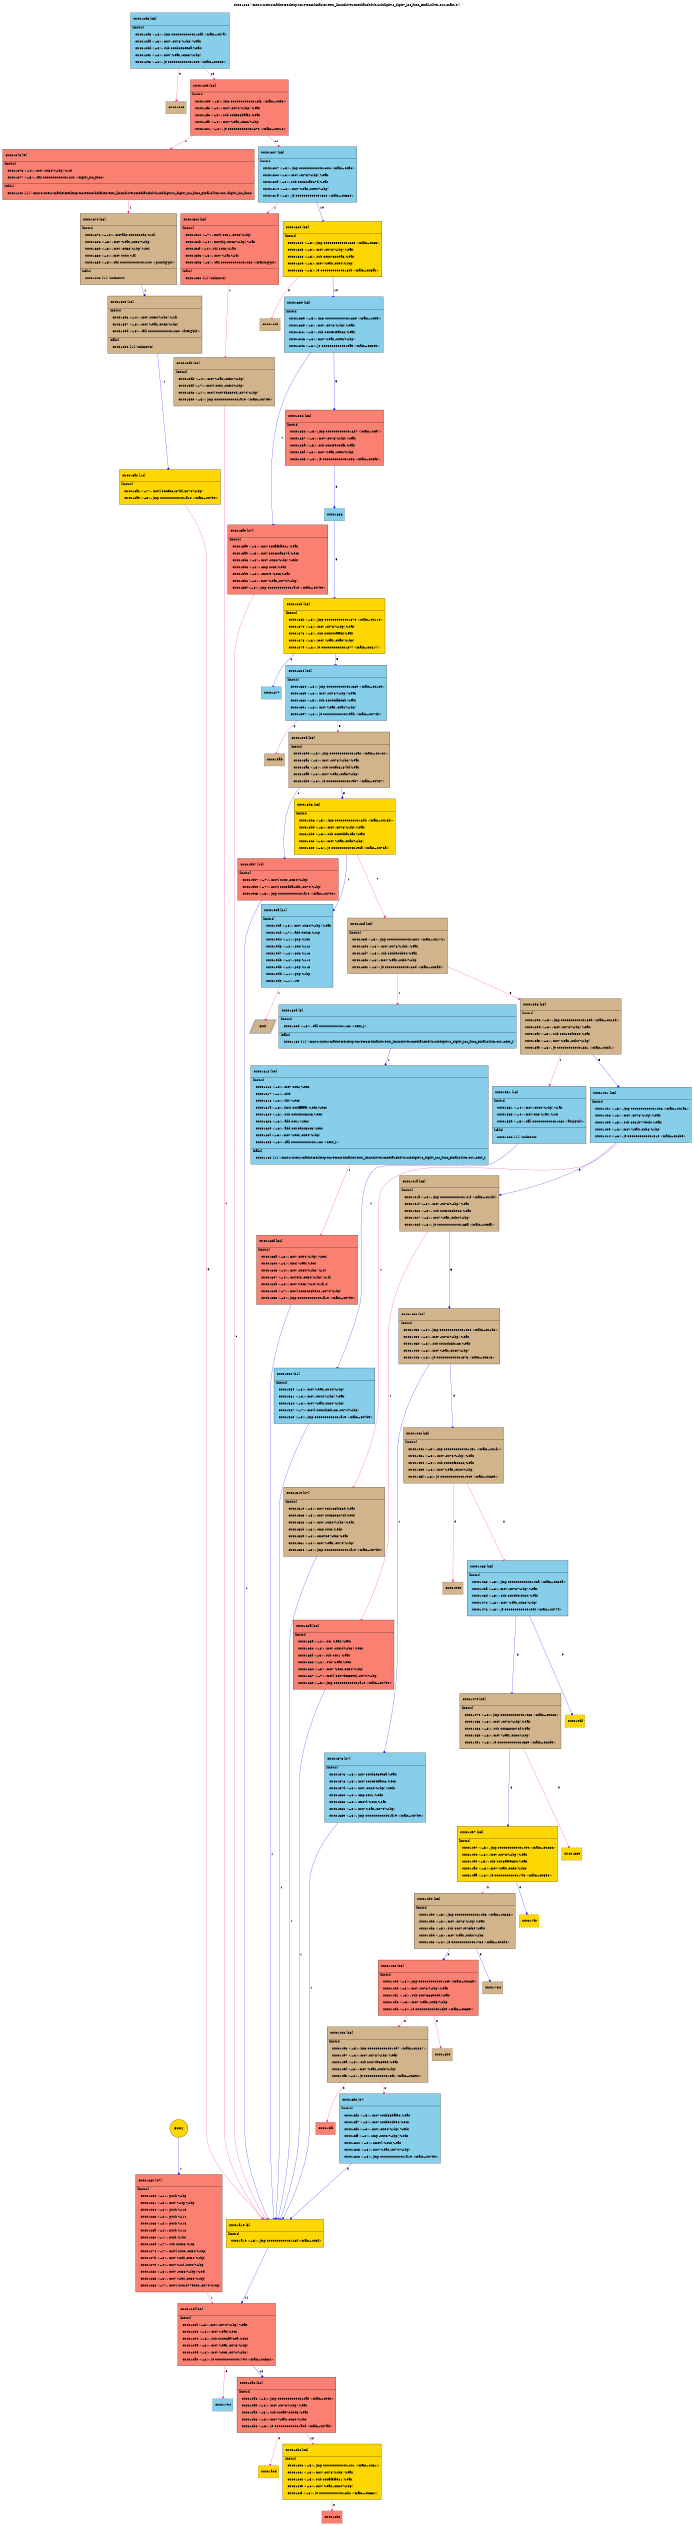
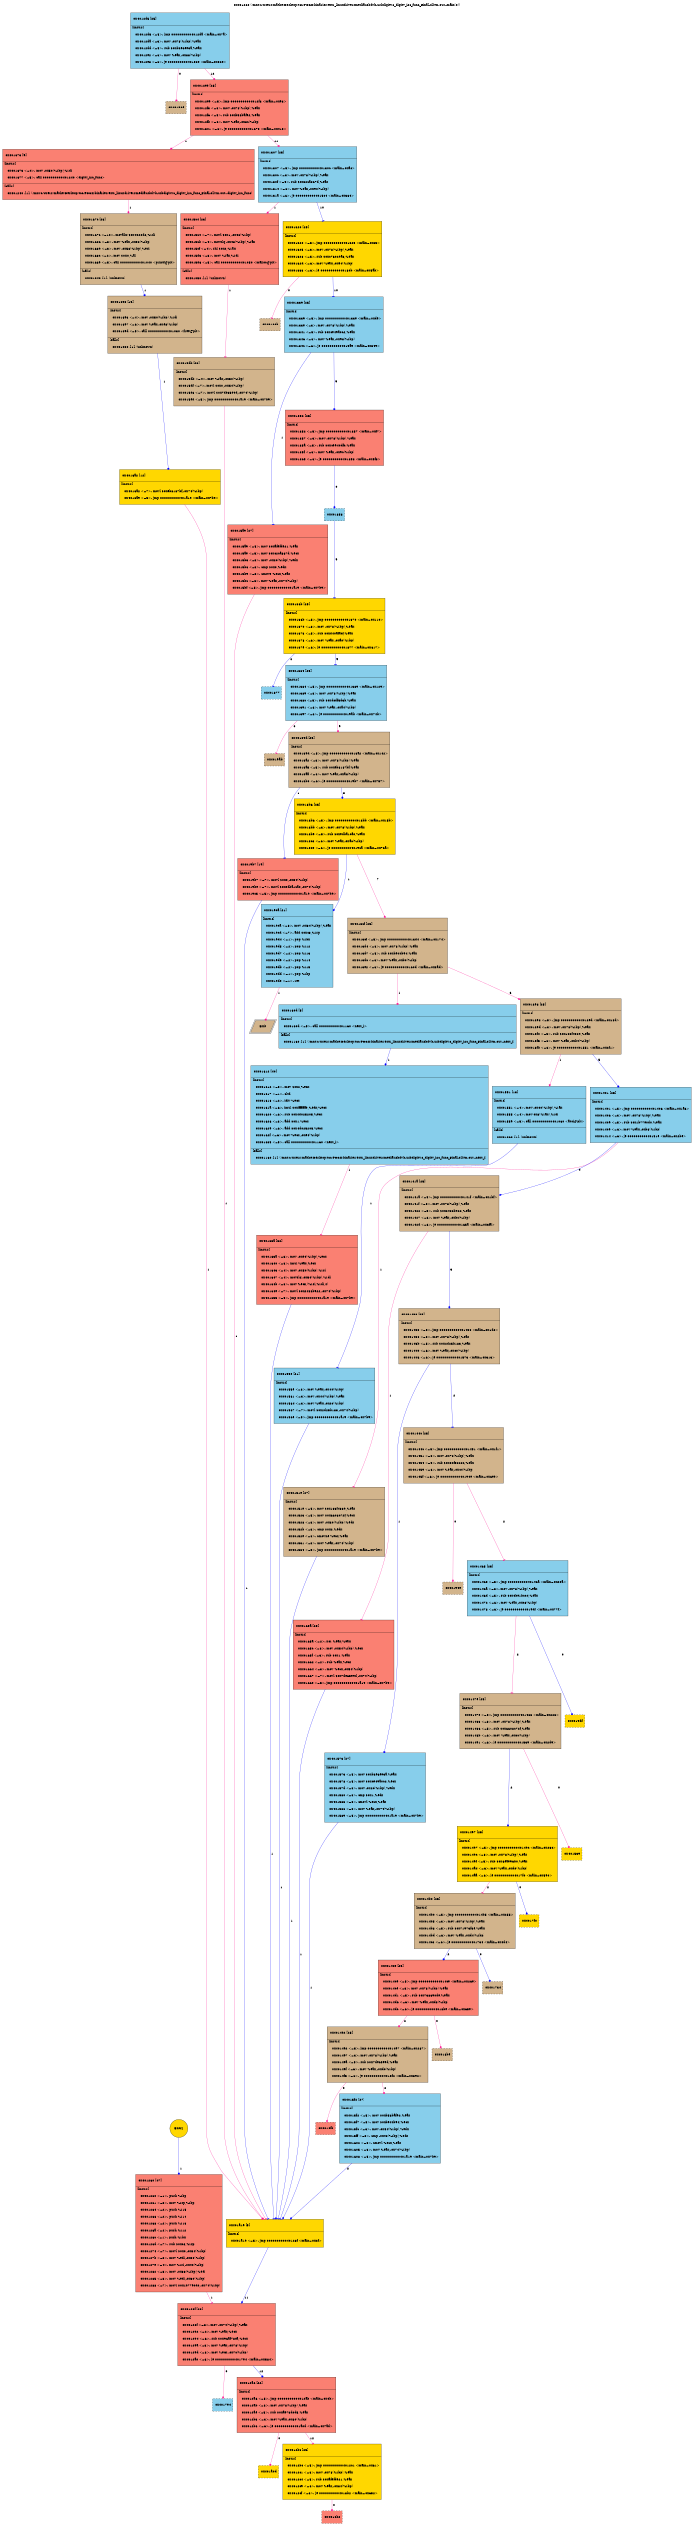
(208, 1270) -> (208, 1270)
(514, 1654) -> (514, 1654)
